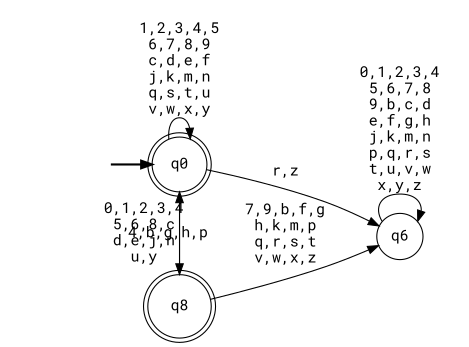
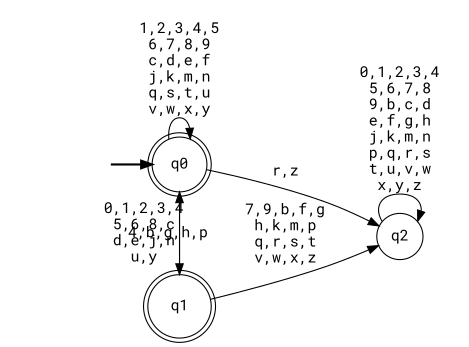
(400, 237) -> (400, 237)
(180, 306) -> (180, 306)
